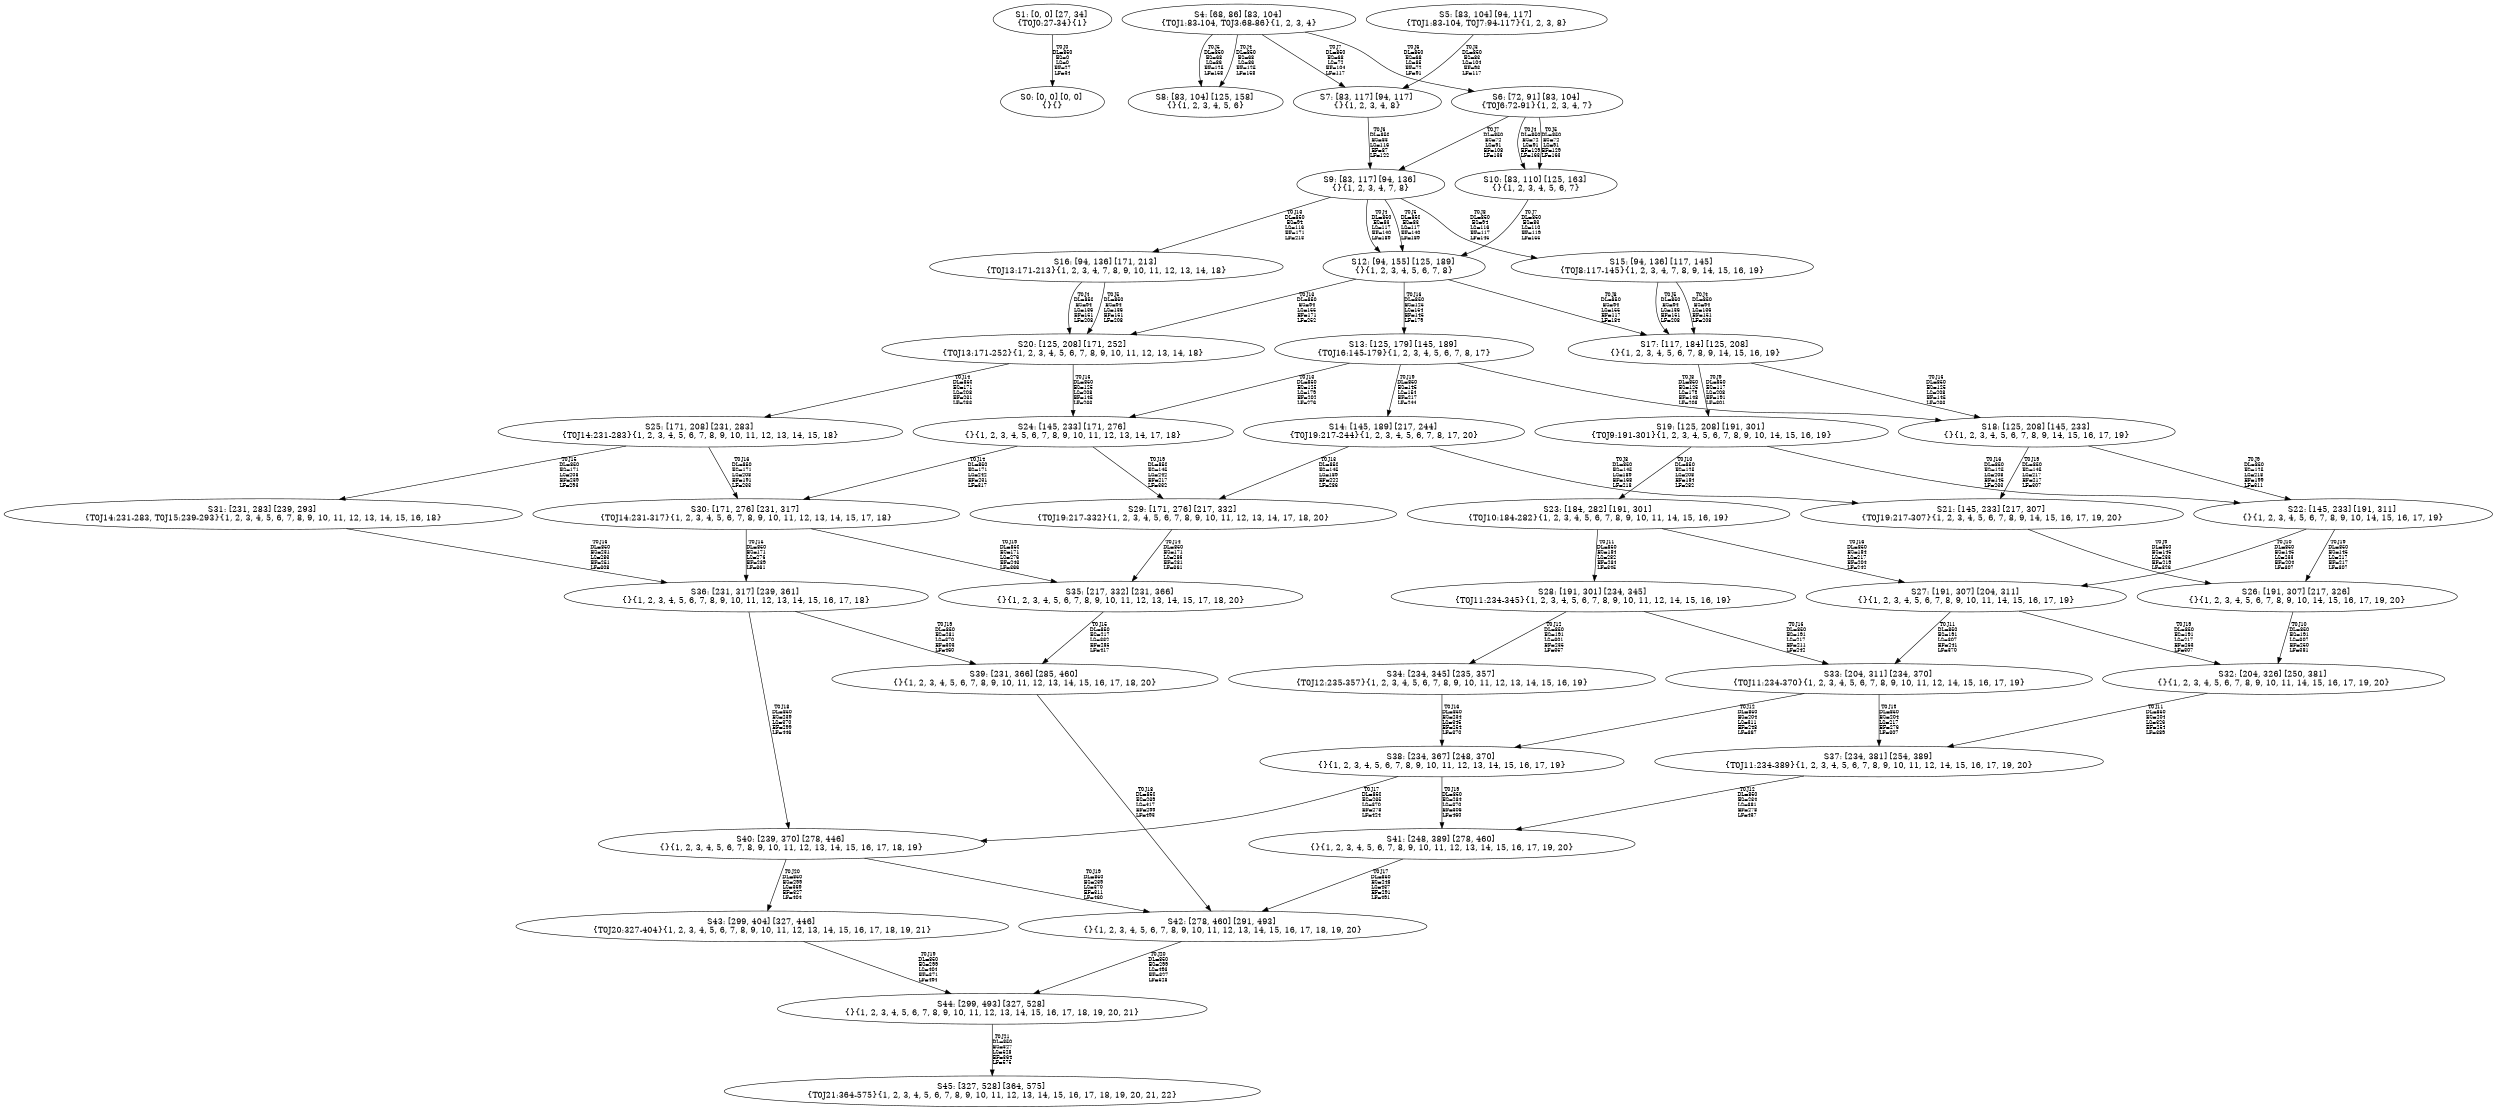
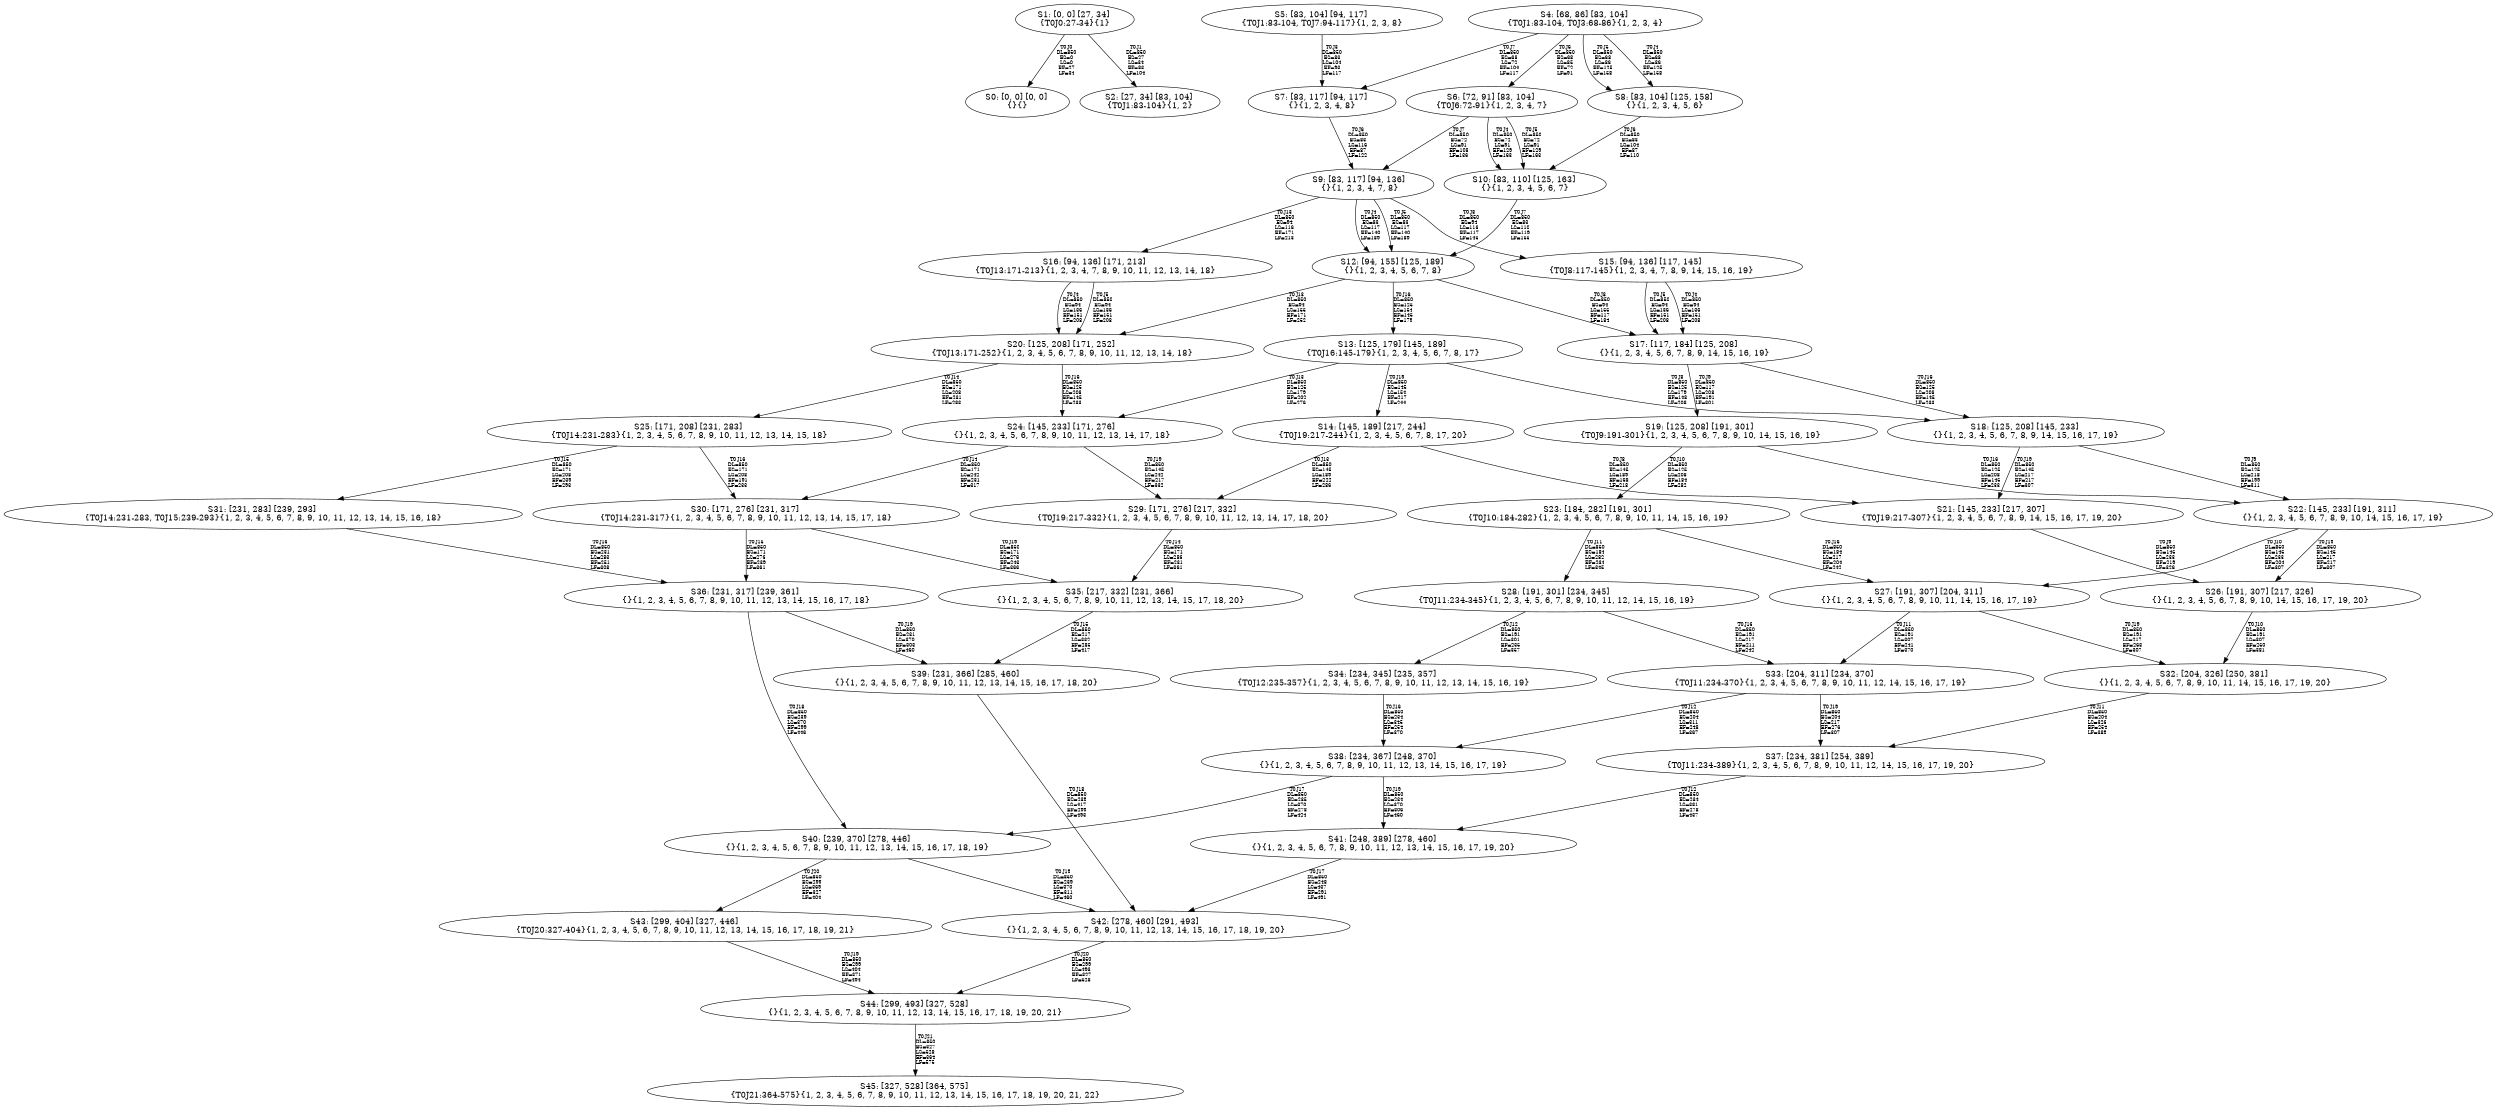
none -> (1150, 102)
none -> (1598, 142)
